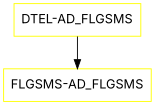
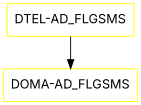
(77, 85) -> (71, 85)
